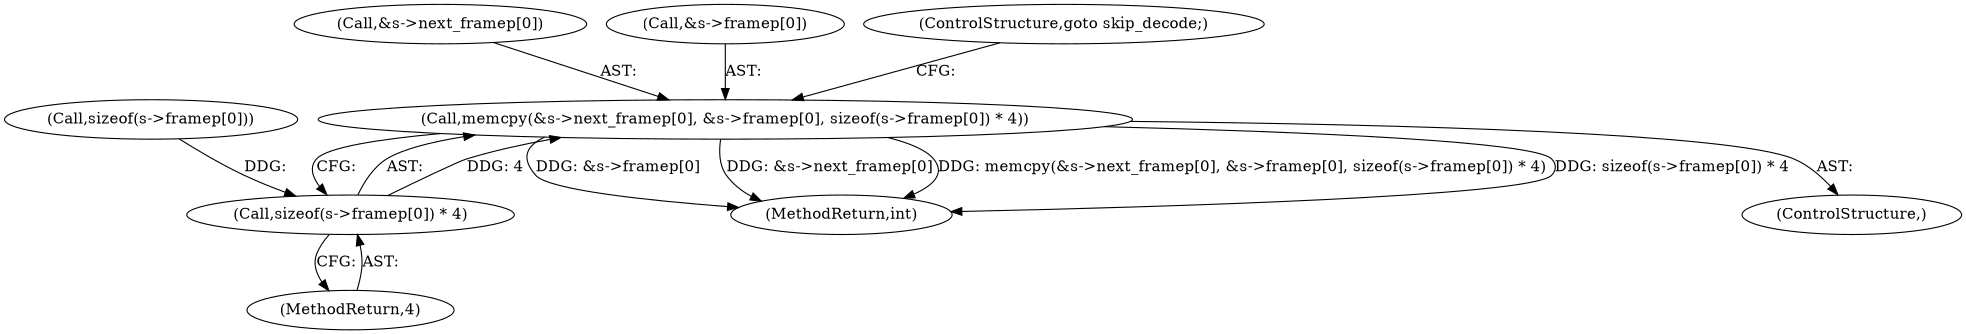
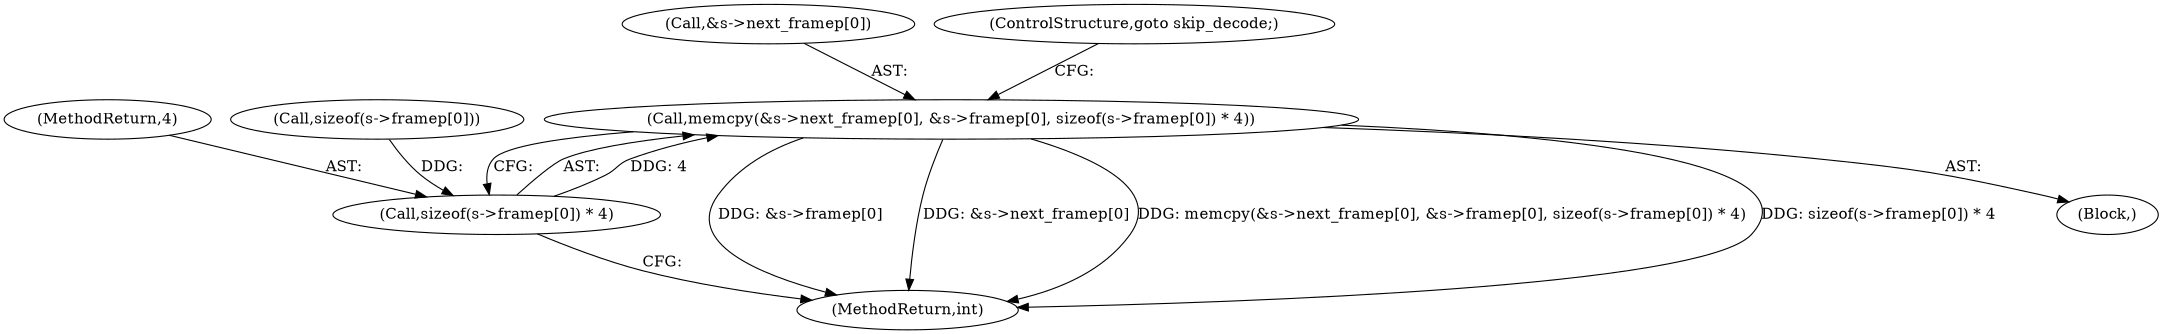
(725, 24) -> none
(1852, 215) -> (2108, 215)
(316, 257) -> (667, 276)
